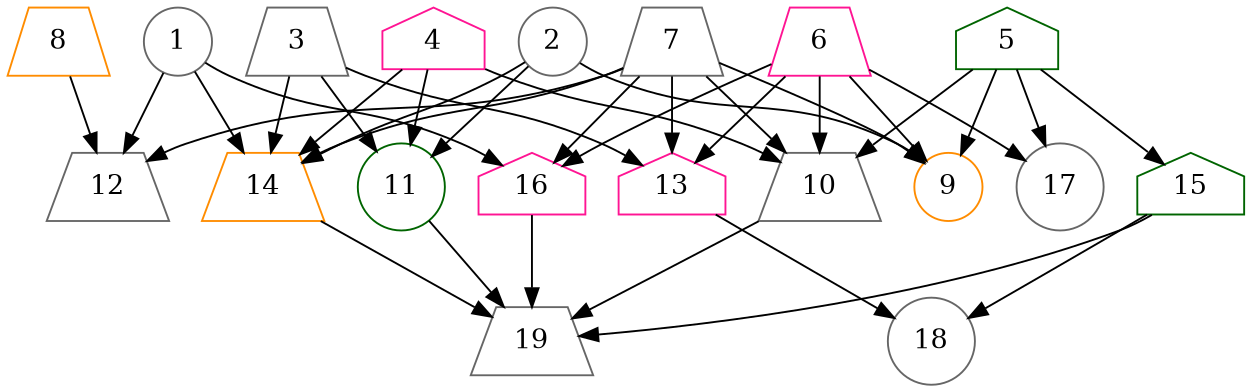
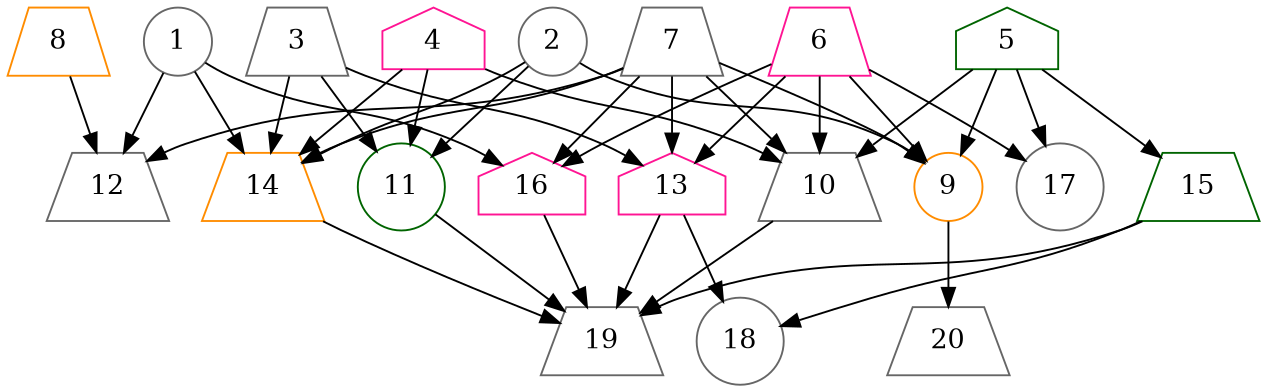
(1191, 187) -> (1198, 187)
none -> (642, 252)
none -> (948, 341)
